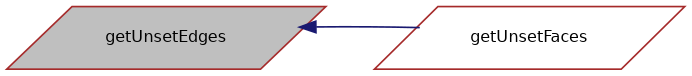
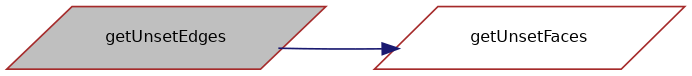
(368, 27) -> (330, 49)
